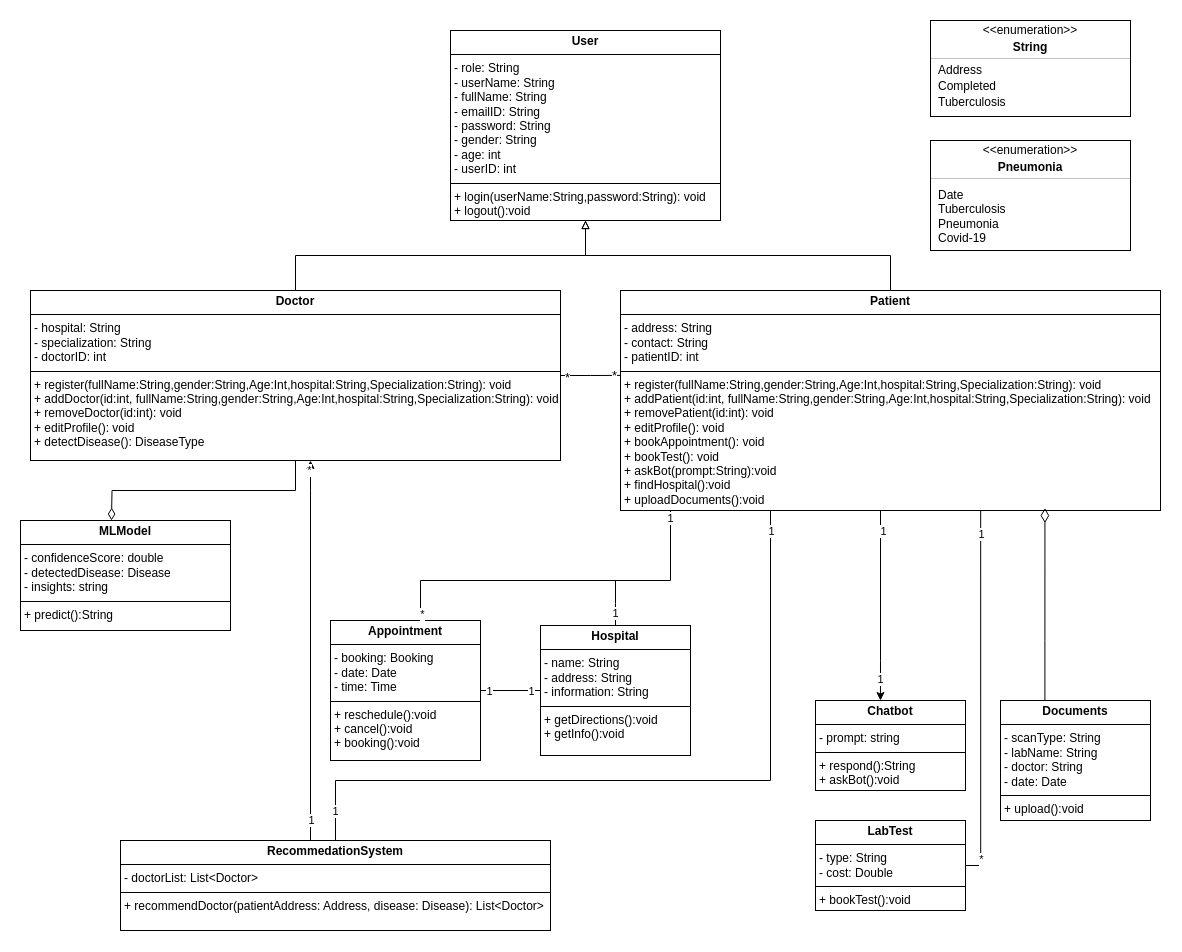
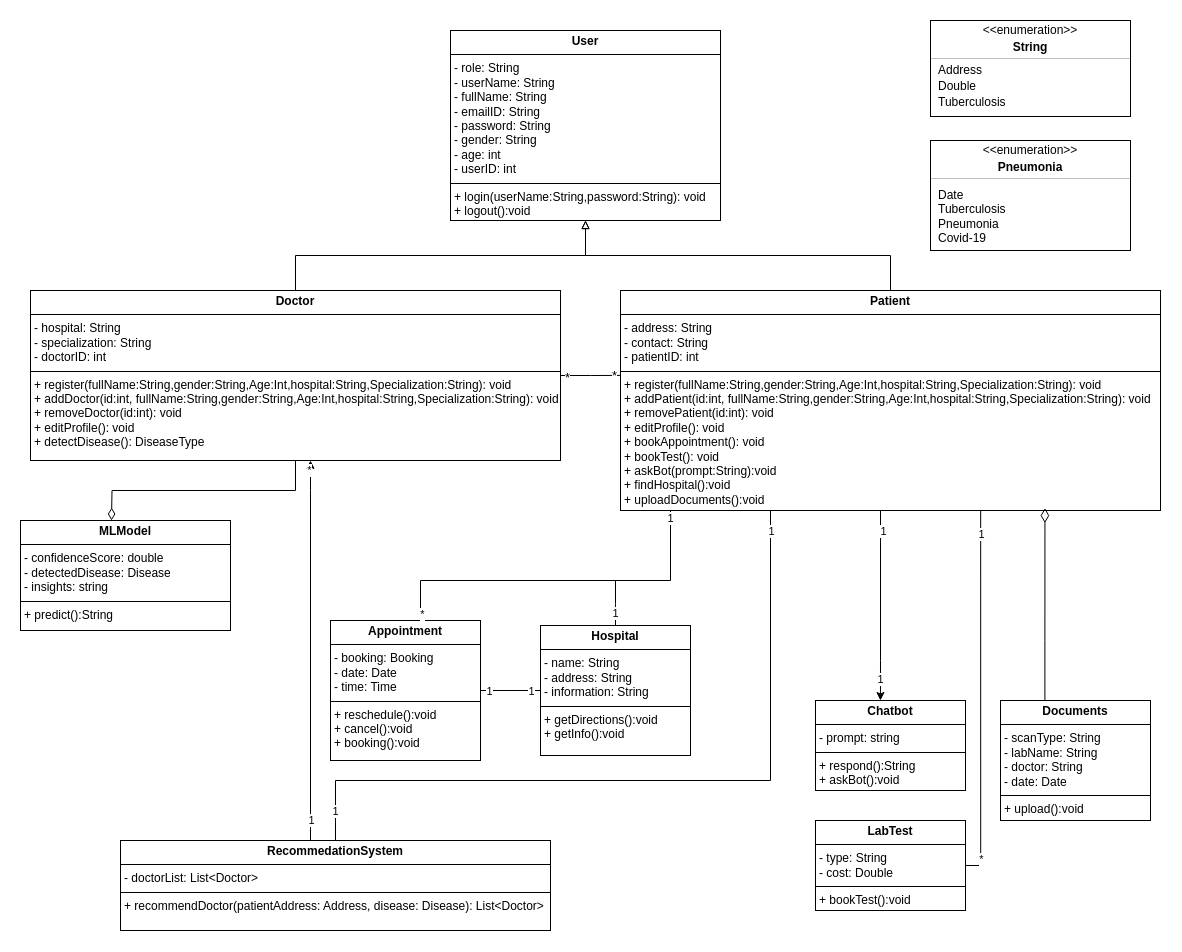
(967, 87) -> (957, 87)
